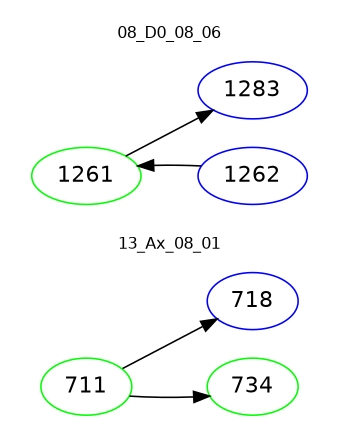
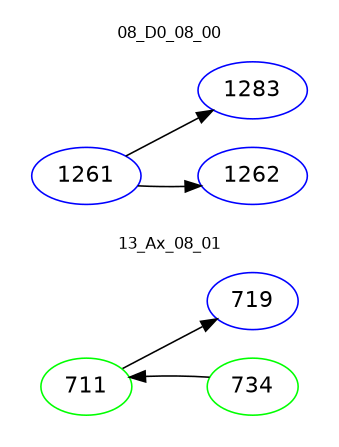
(169, 34) -> (169, 34)
(177, 165) -> (161, 187)
(86, 176) -> (86, 176)
(253, 301) -> (253, 301)
(161, 397) -> (178, 376)
